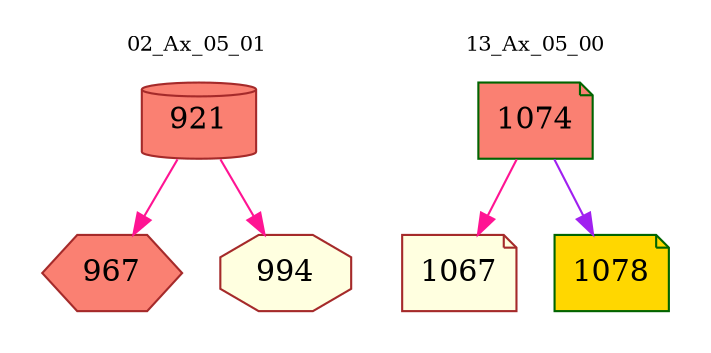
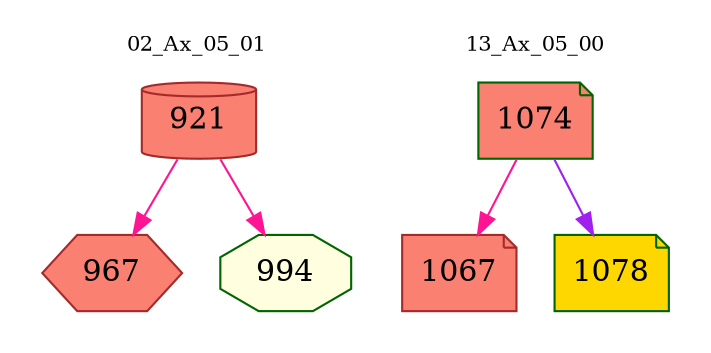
(286, 273) -> (286, 273)
(459, 273) -> (459, 273)
